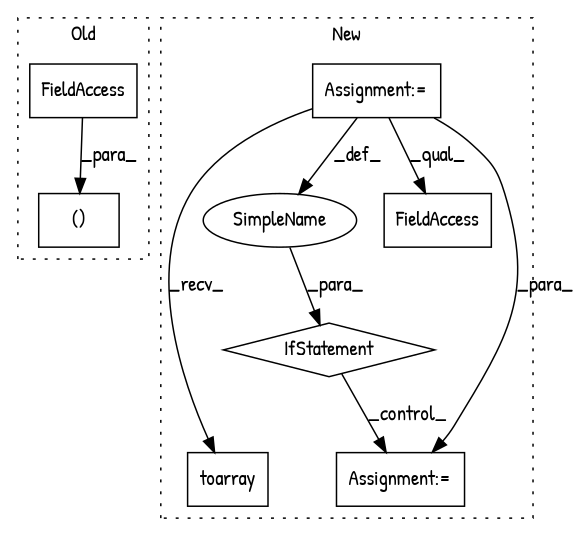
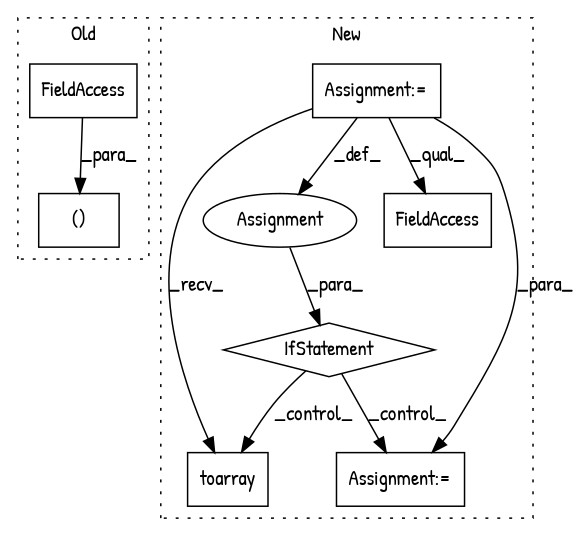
(280, 220) -> (280, 220)
none -> (275, 403)
